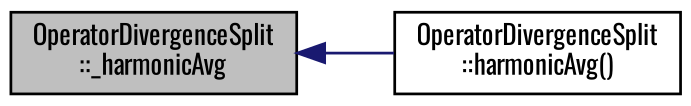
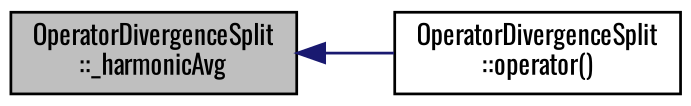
(538, 53) -> (538, 53)
